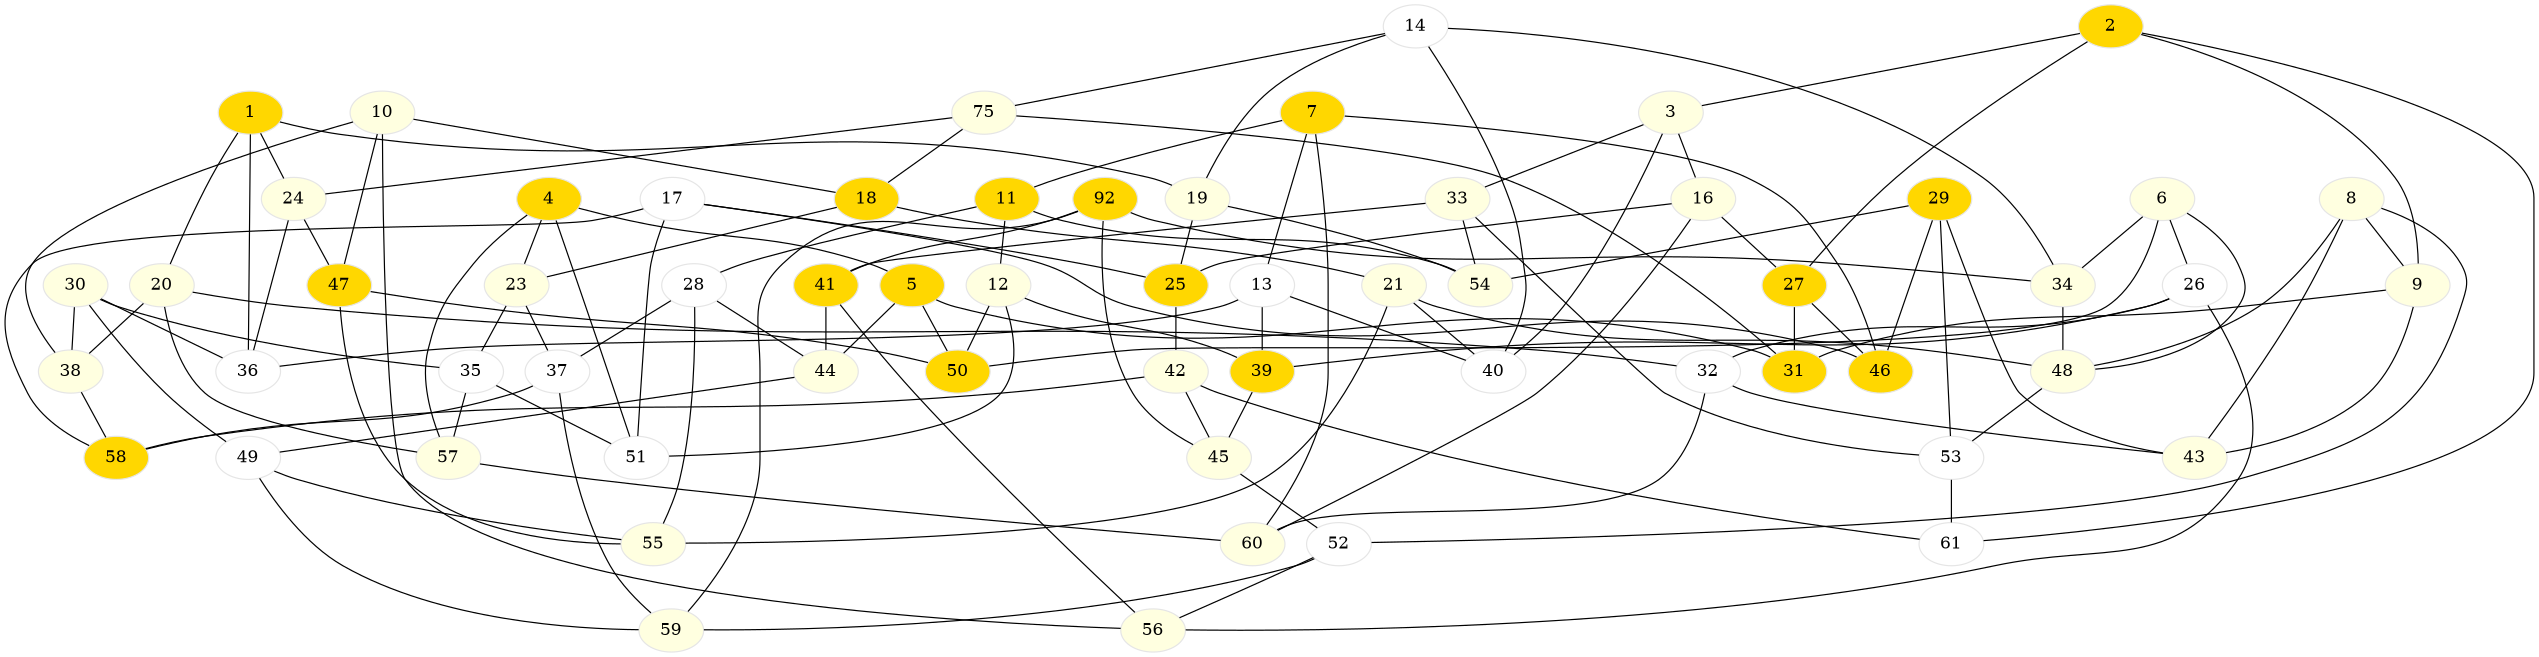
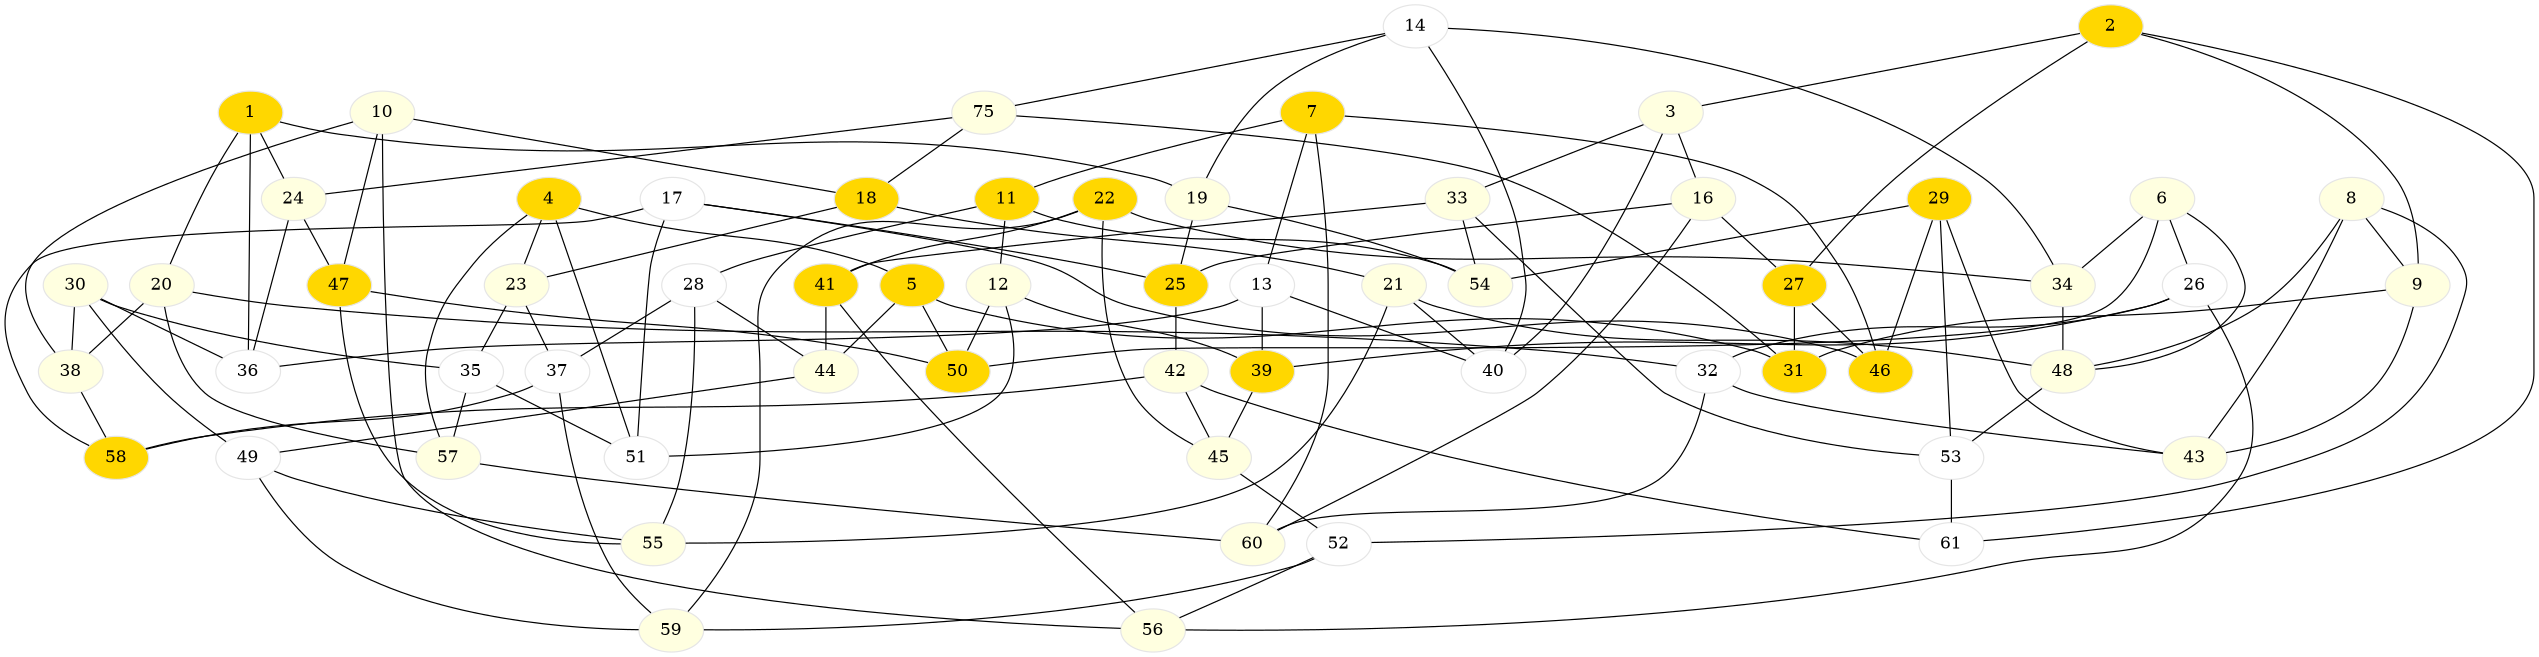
(1105, 199) -> (1105, 199)
